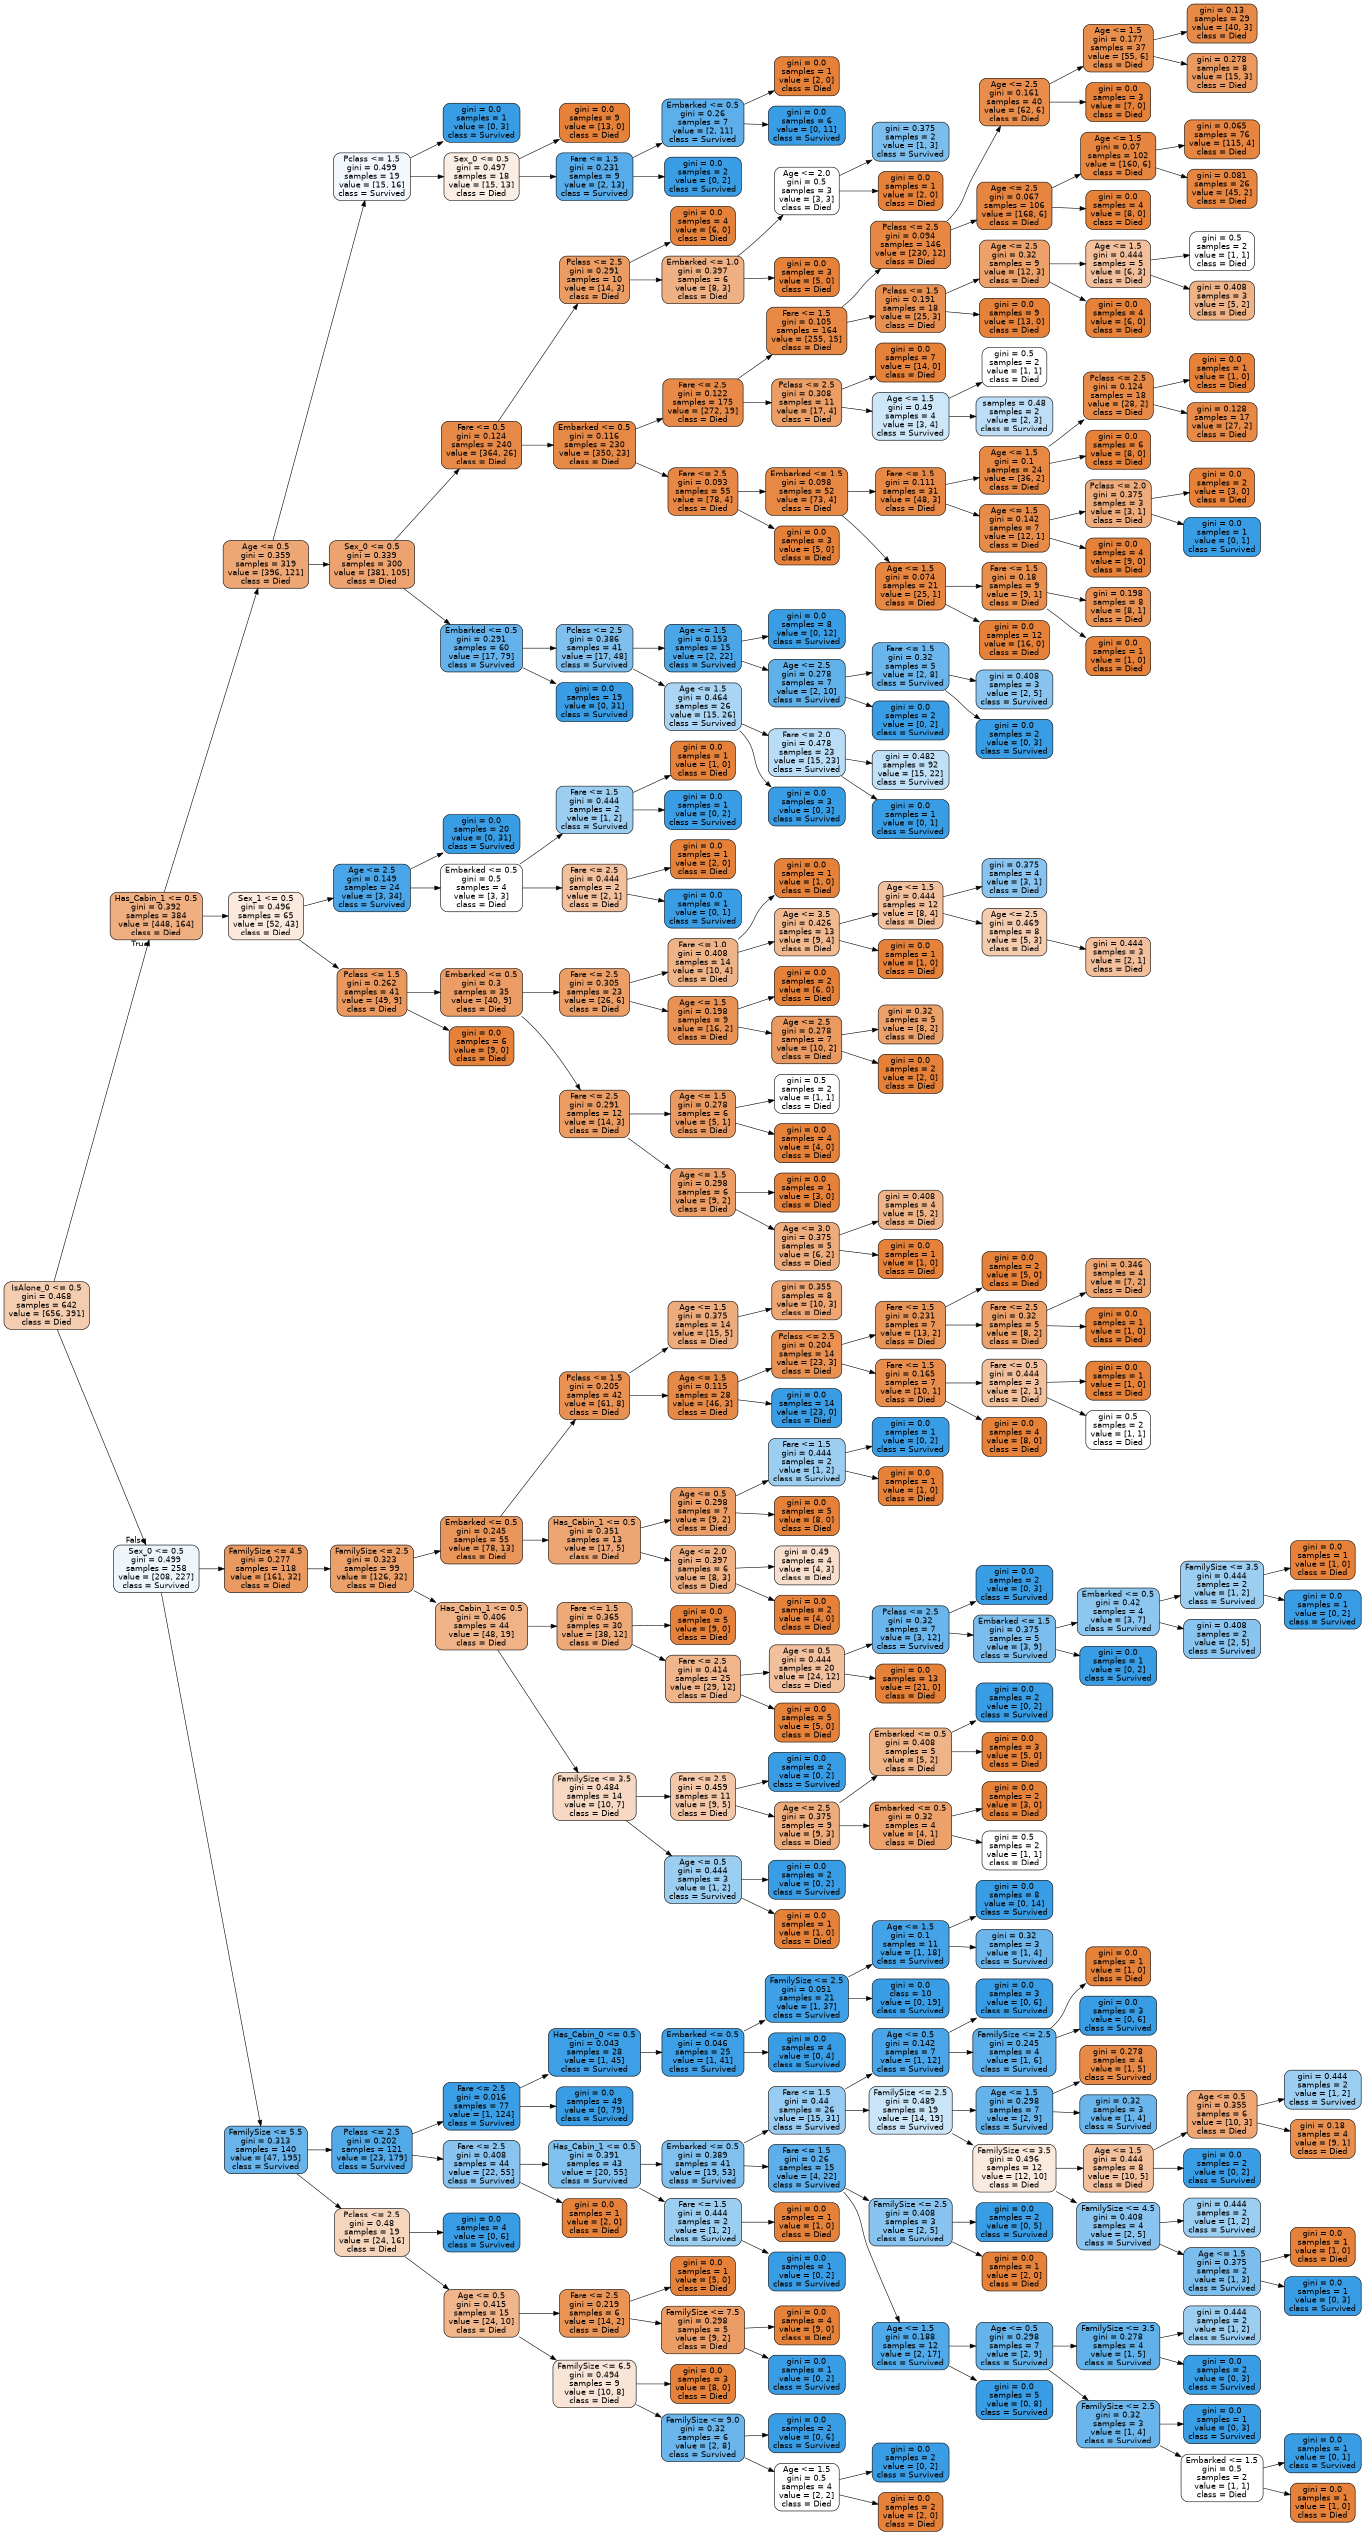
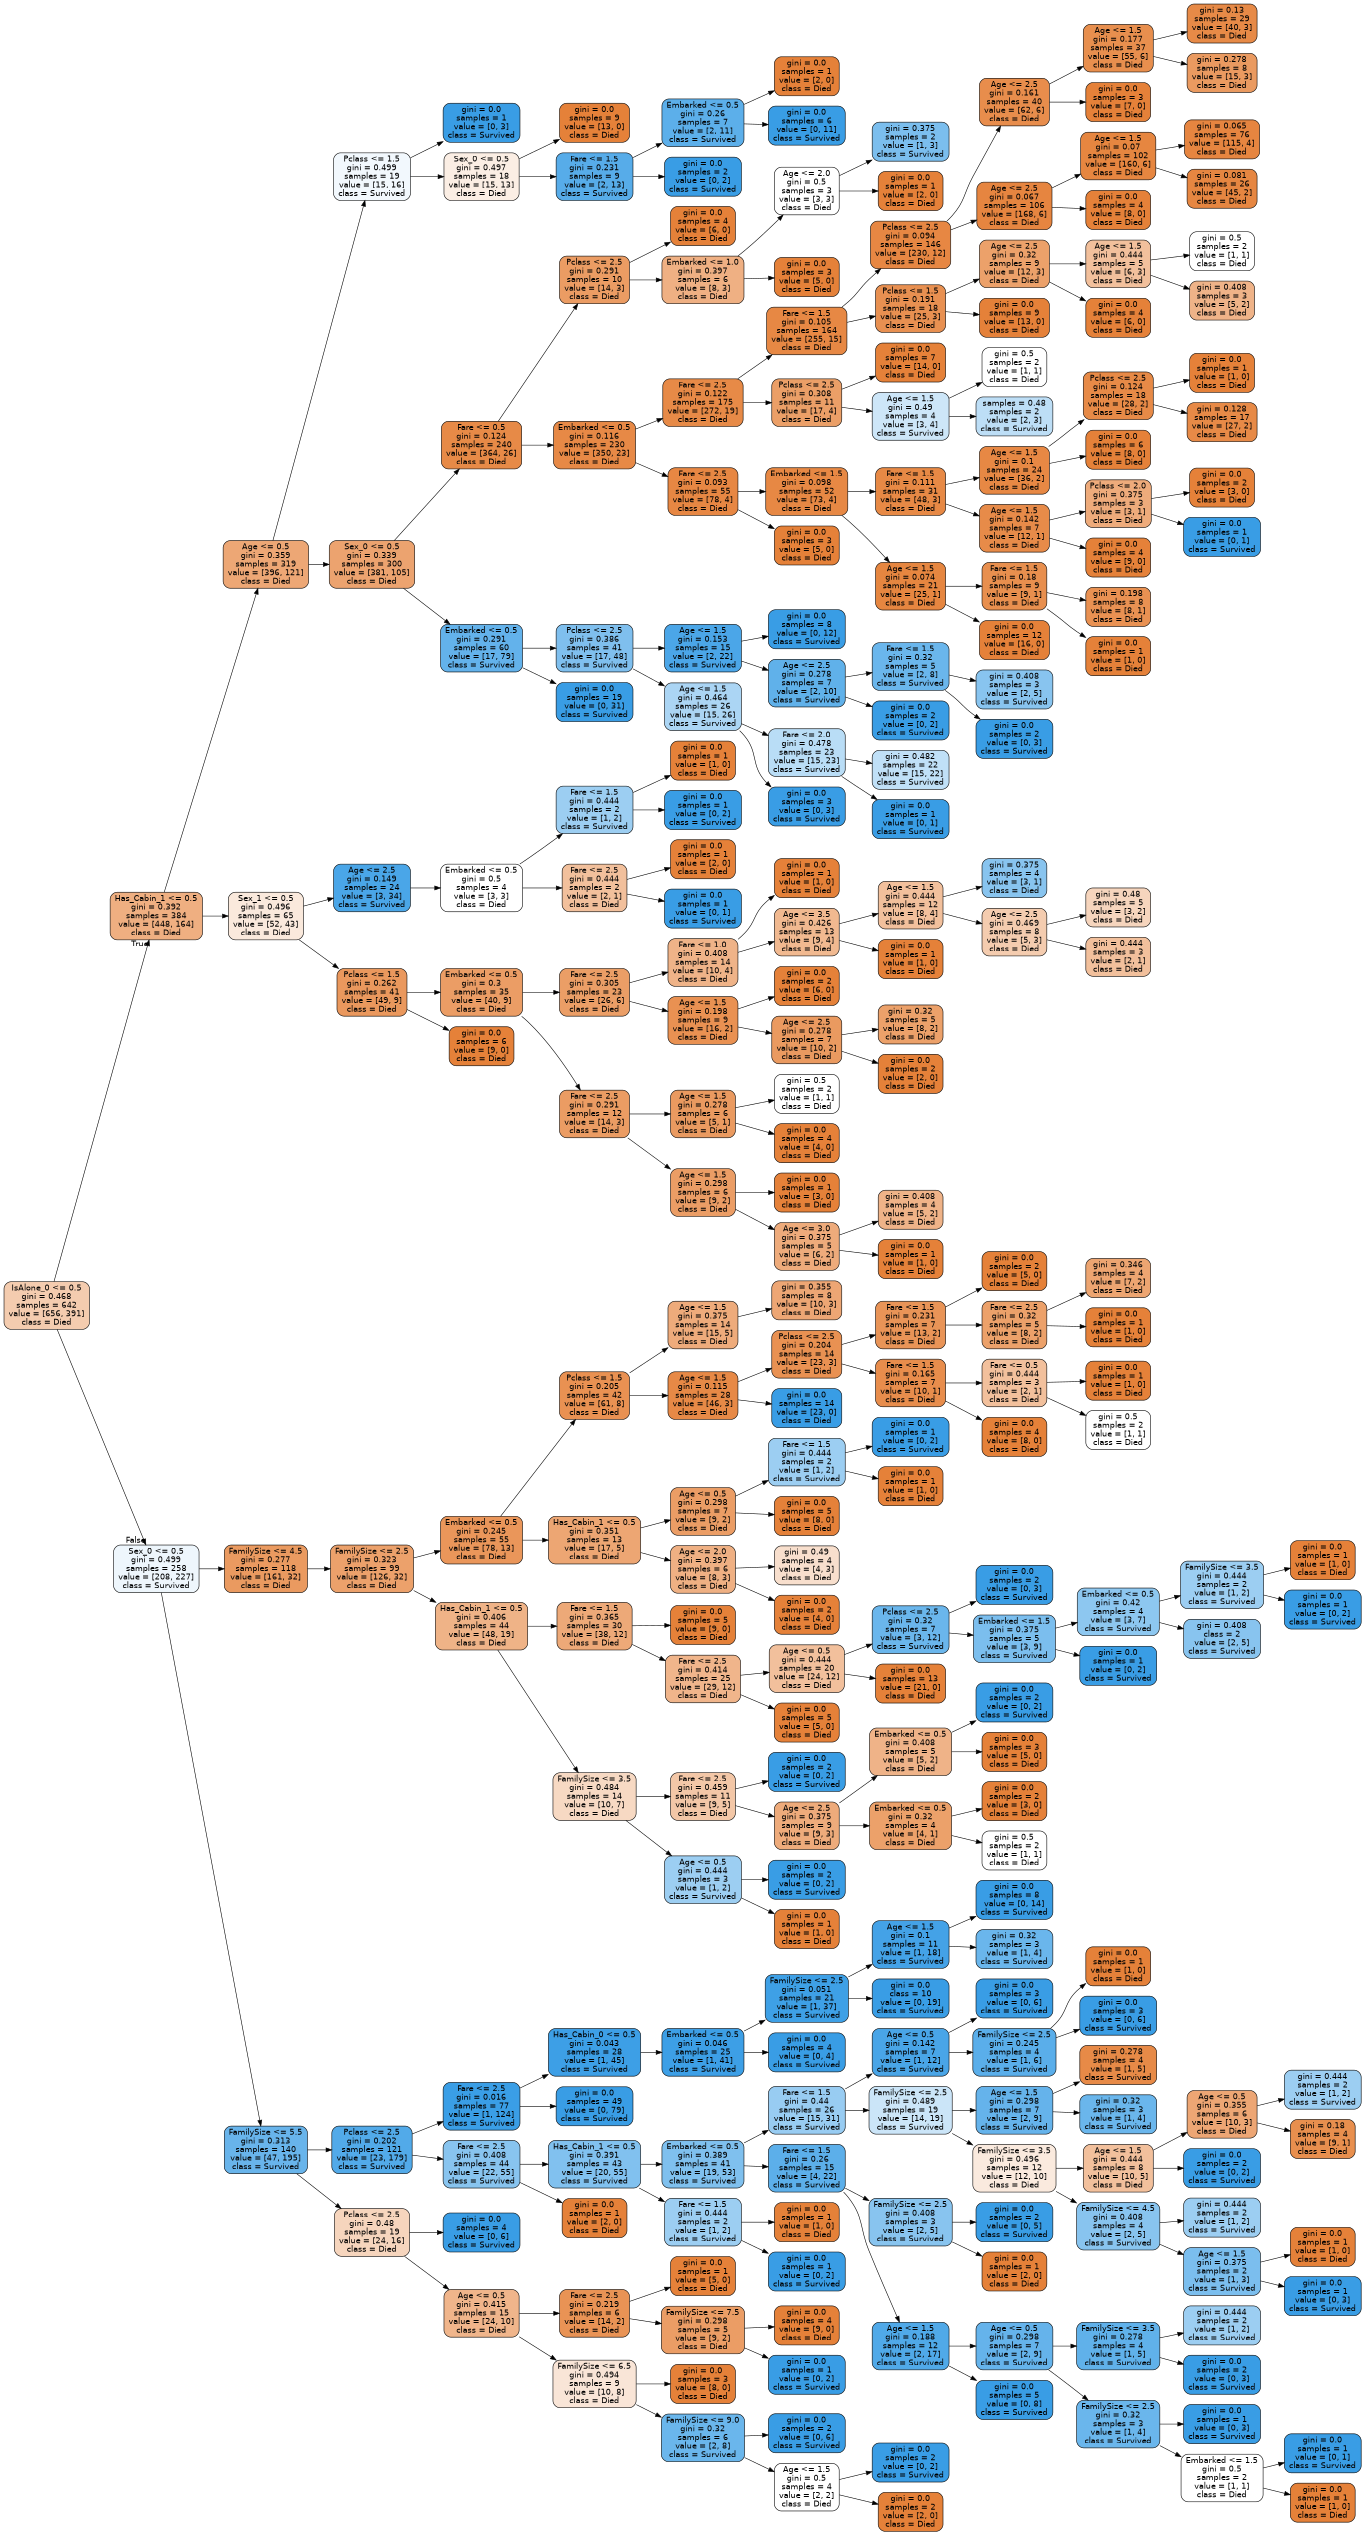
(911, 770) -> (911, 770)
(482, 834) -> none
none -> (1118, 907)
(1222, 1639) -> (1222, 1639)
